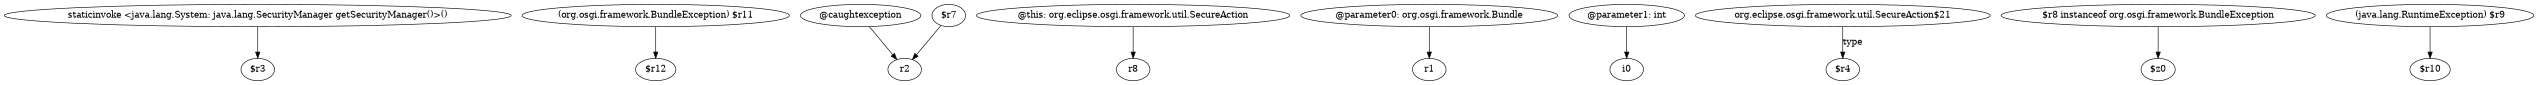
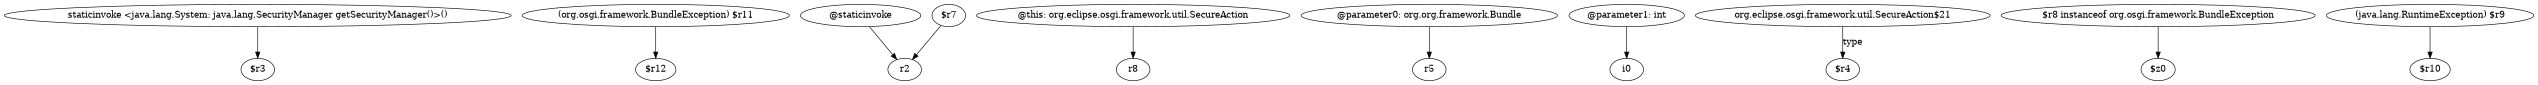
(861, 16) -> (861, 16)
(1429, 16) -> (1429, 16)
(1429, 70) -> (1429, 70)
